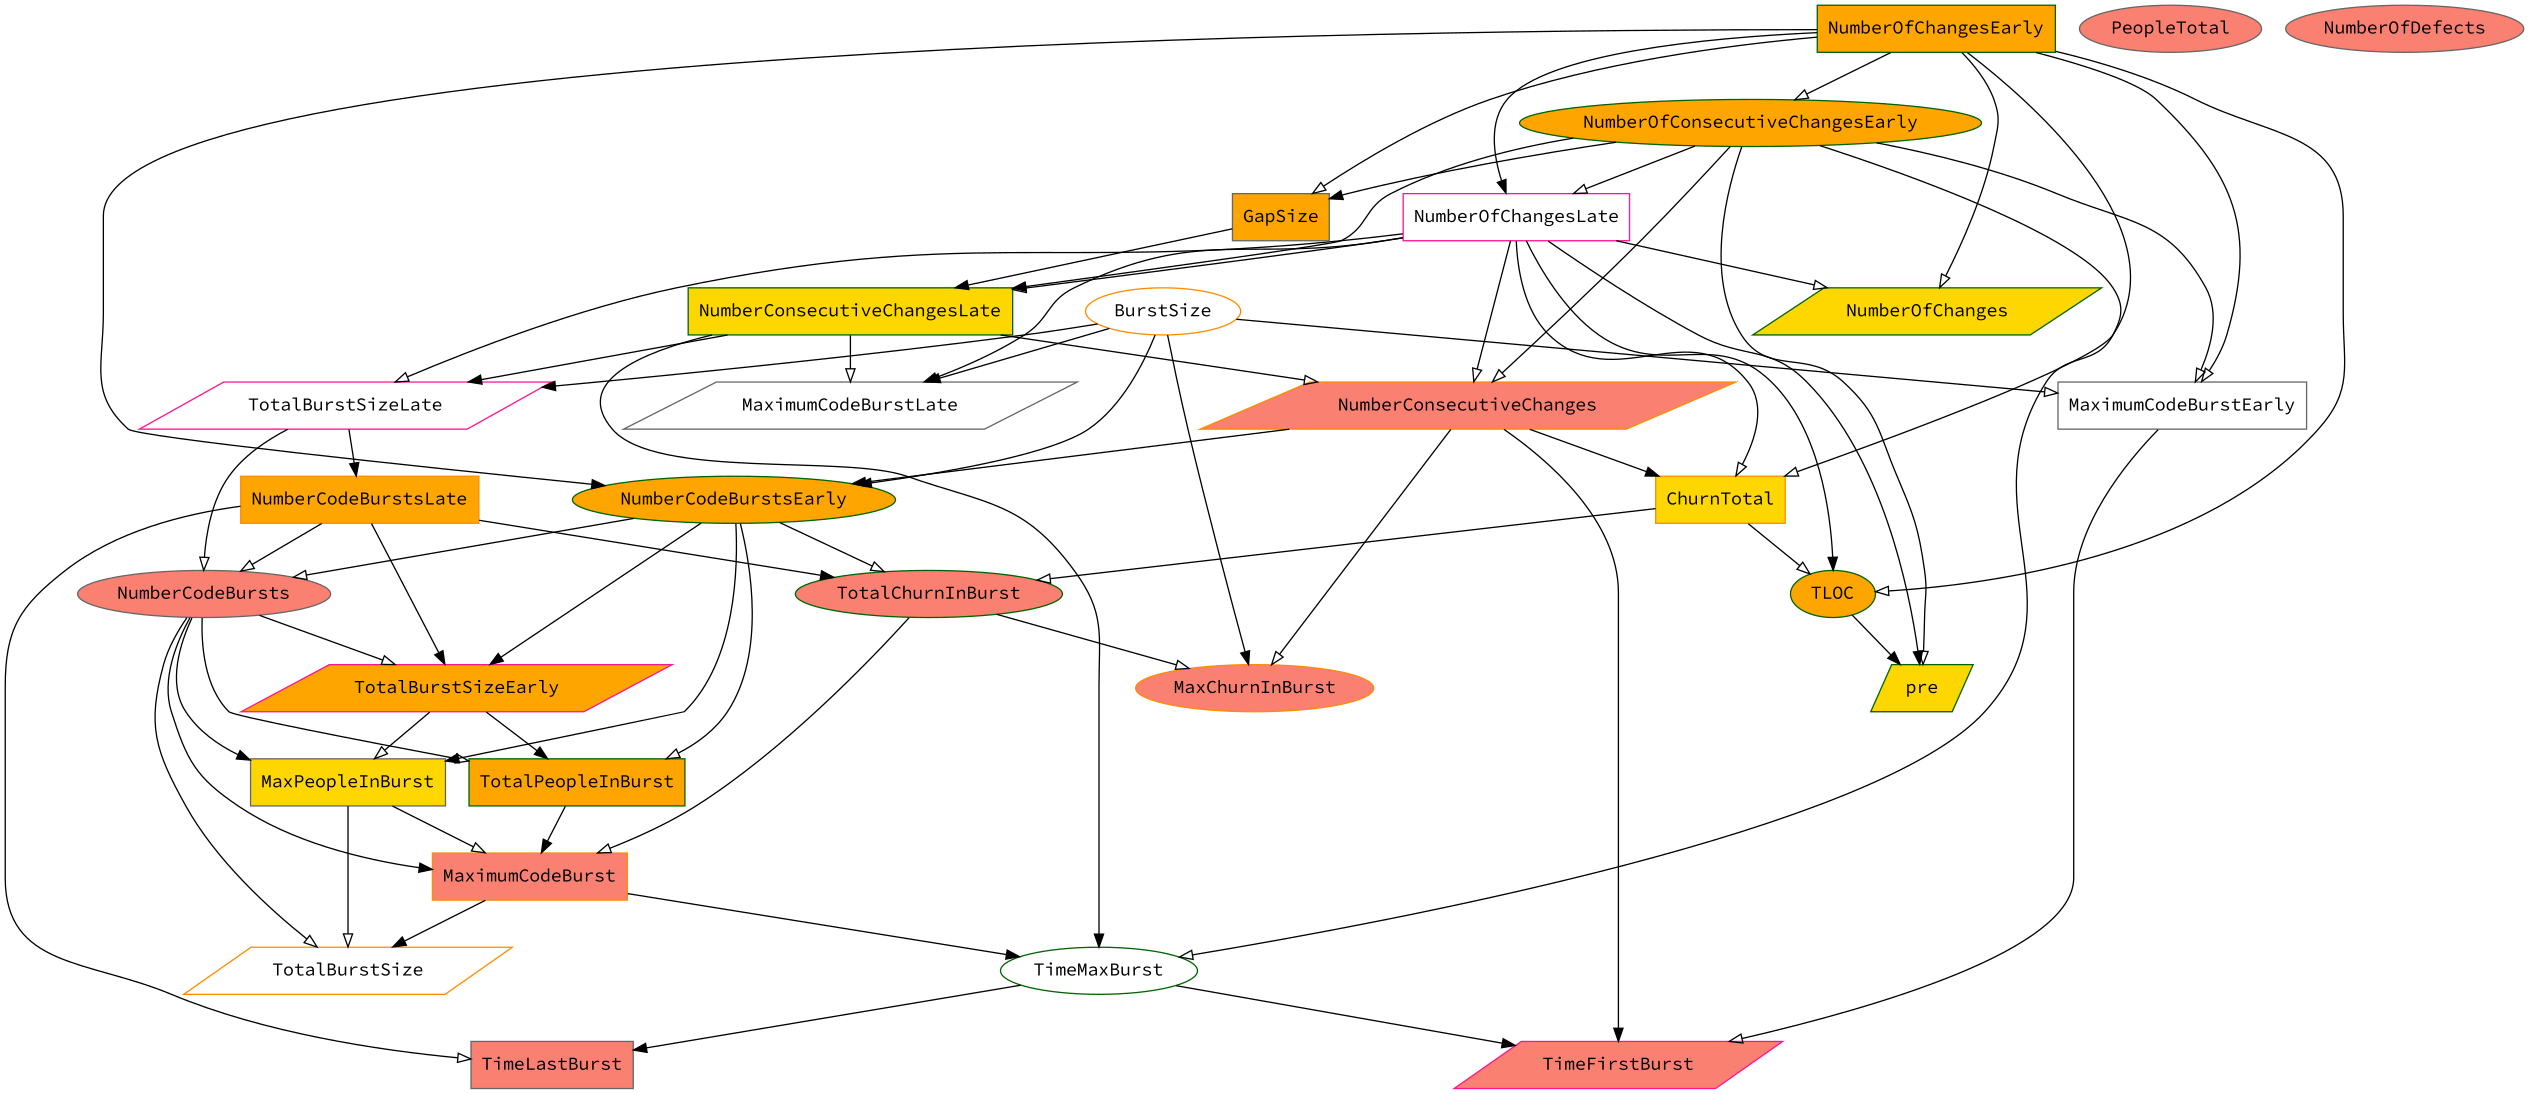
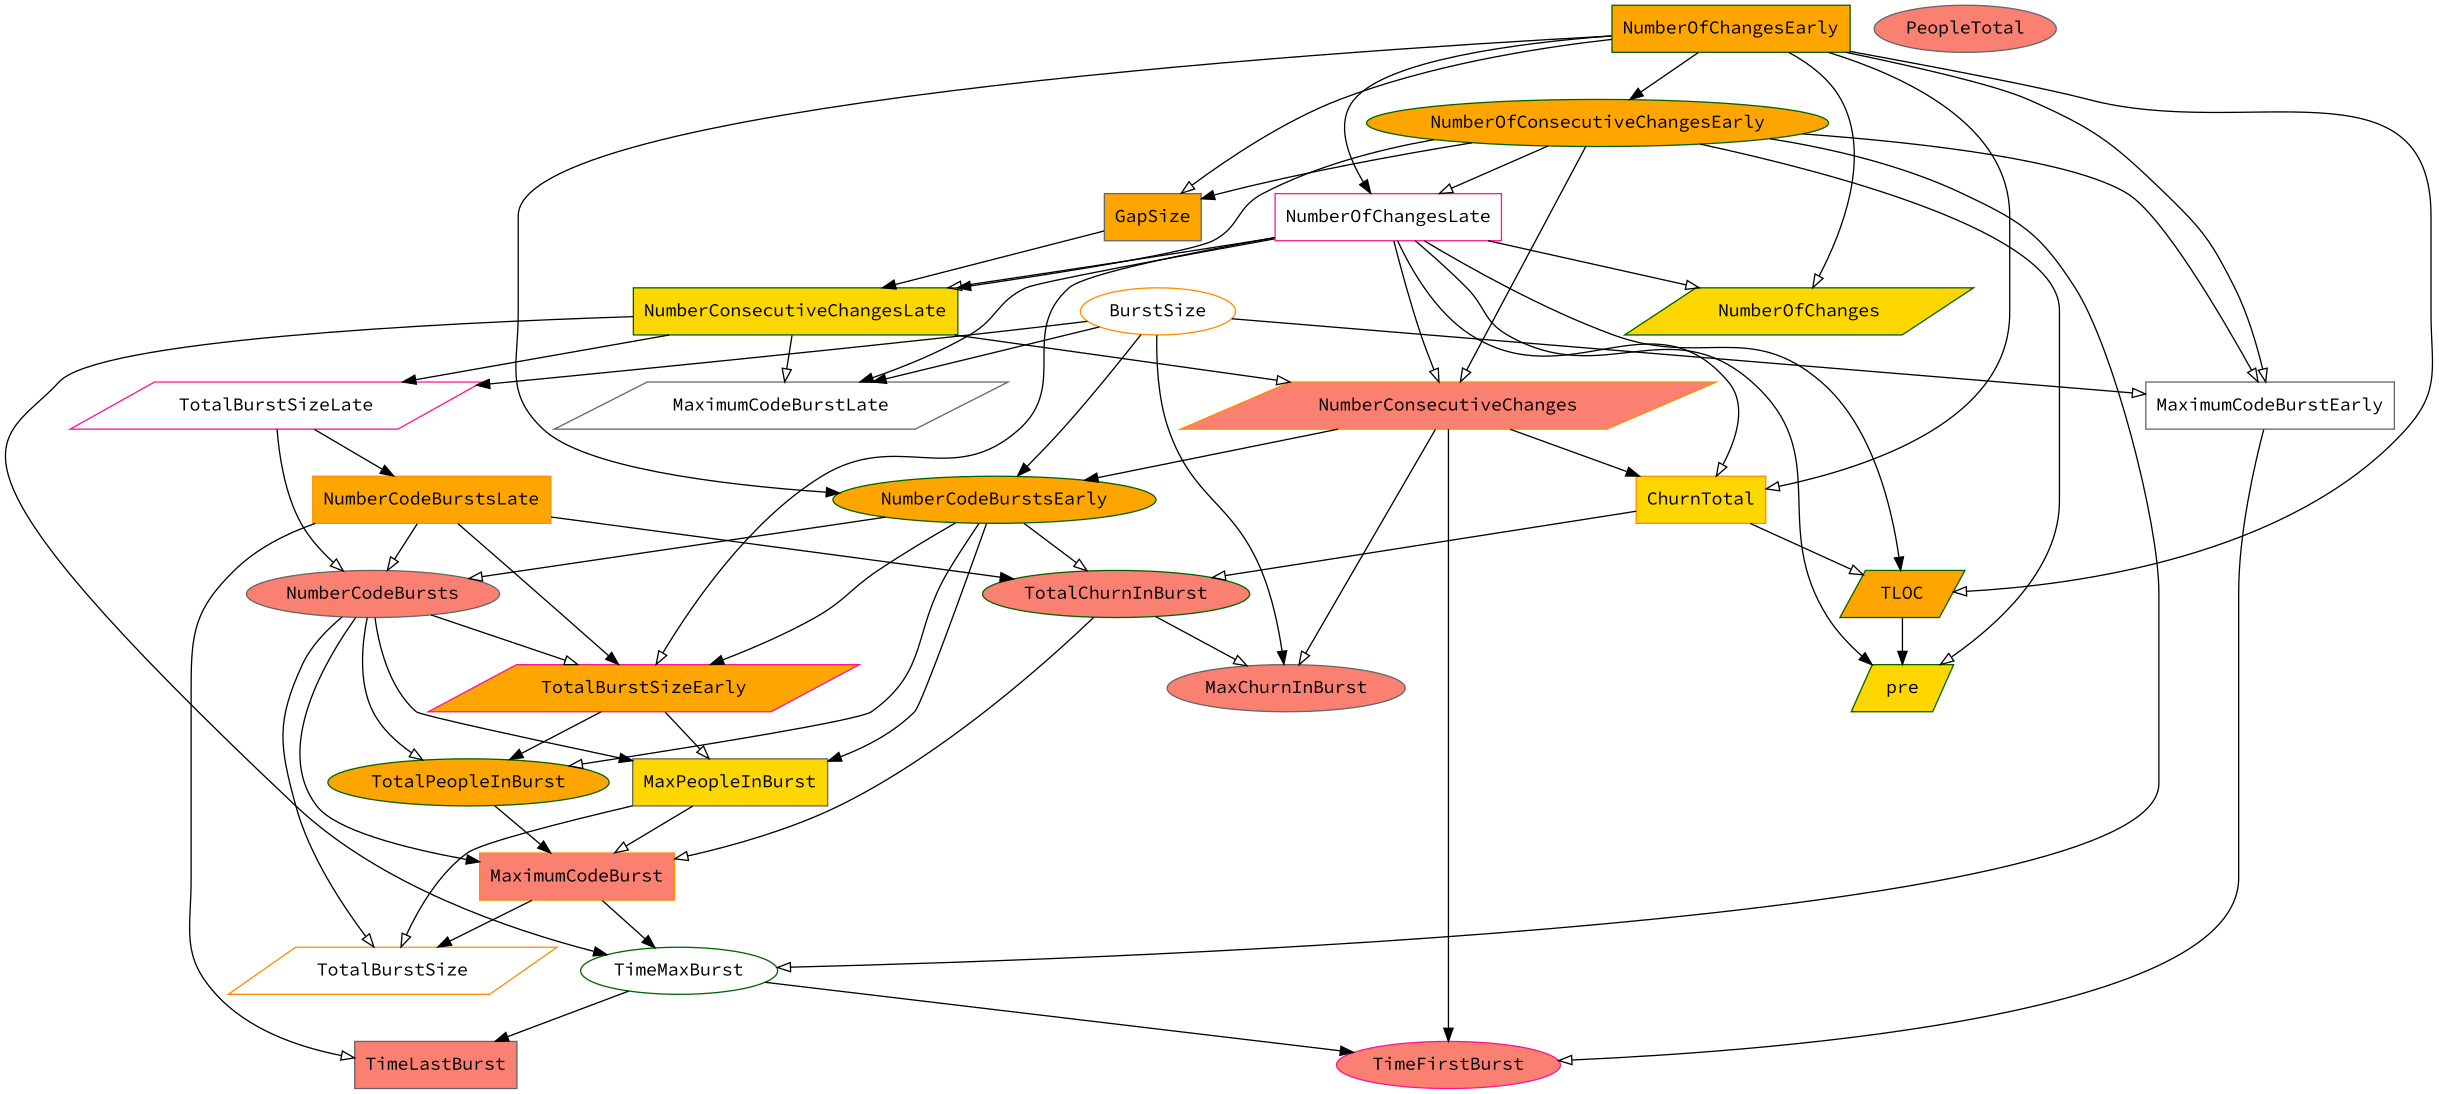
(2405, 29) -> none
(1849, 73) -> (1670, 72)
(897, 257) -> (986, 450)
(1833, 594) -> (1902, 594)
(1255, 688) -> (1286, 688)
(577, 782) -> (469, 782)
(1618, 1065) -> (1448, 1065)
